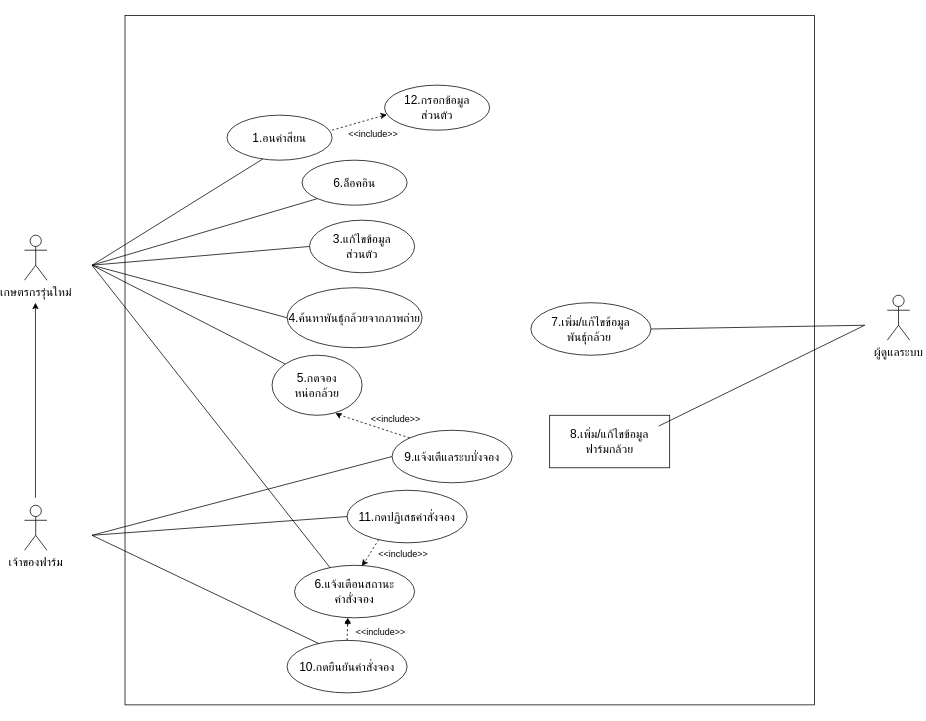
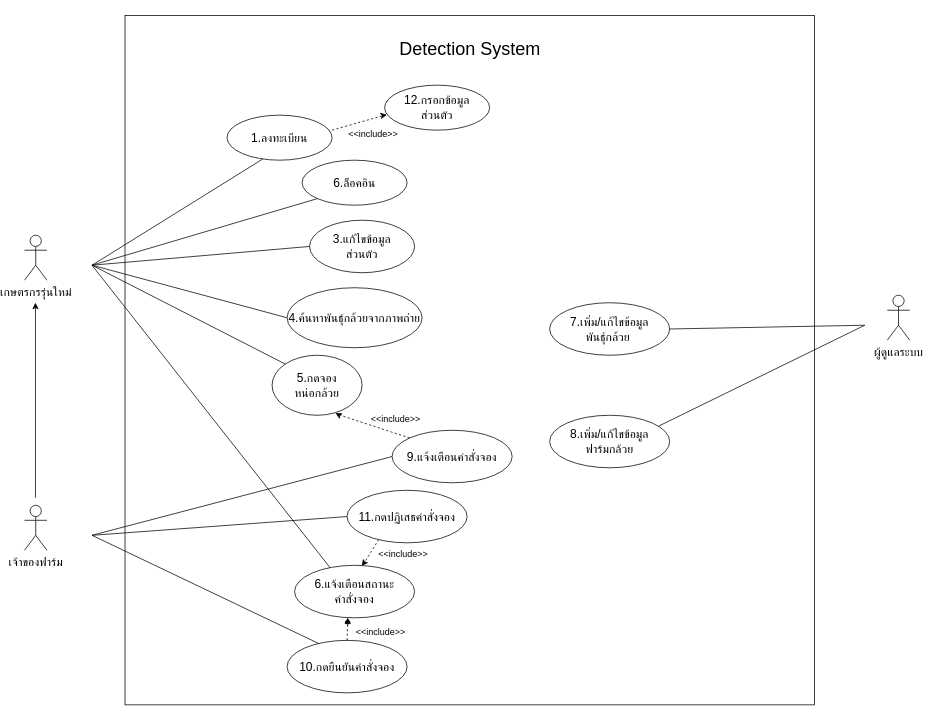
none -> (470, 49)
(279, 138) -> (279, 138)
(591, 329) -> (609, 329)
(609, 441) -> (609, 441)
(452, 456) -> (452, 456)
